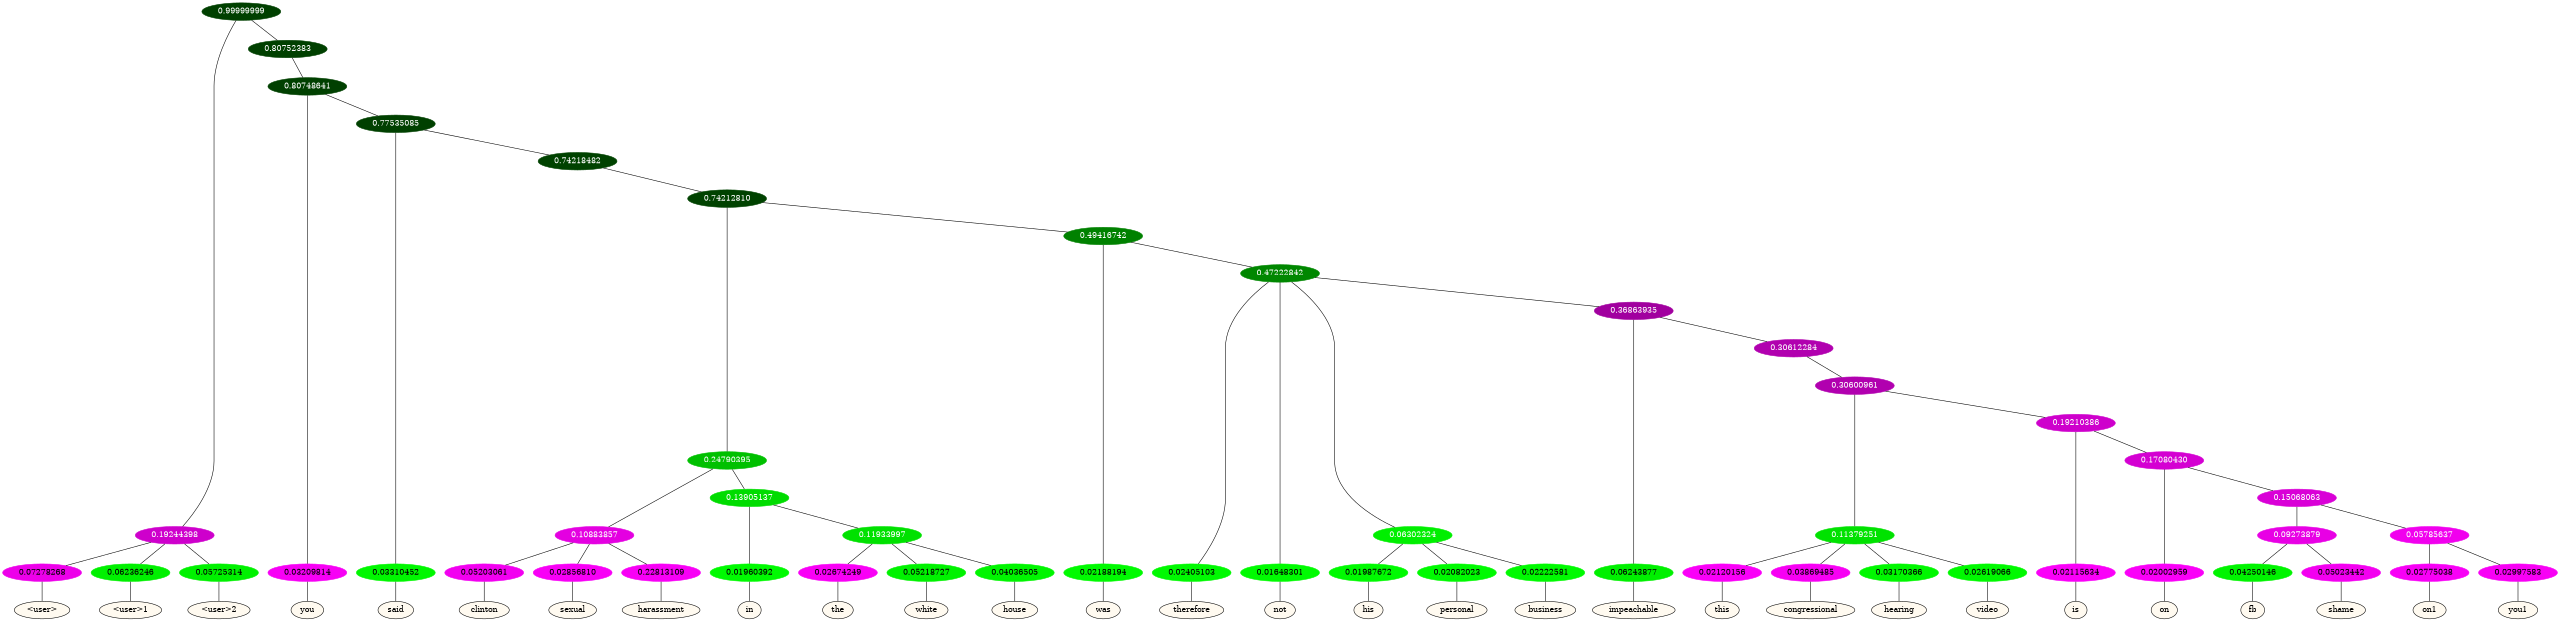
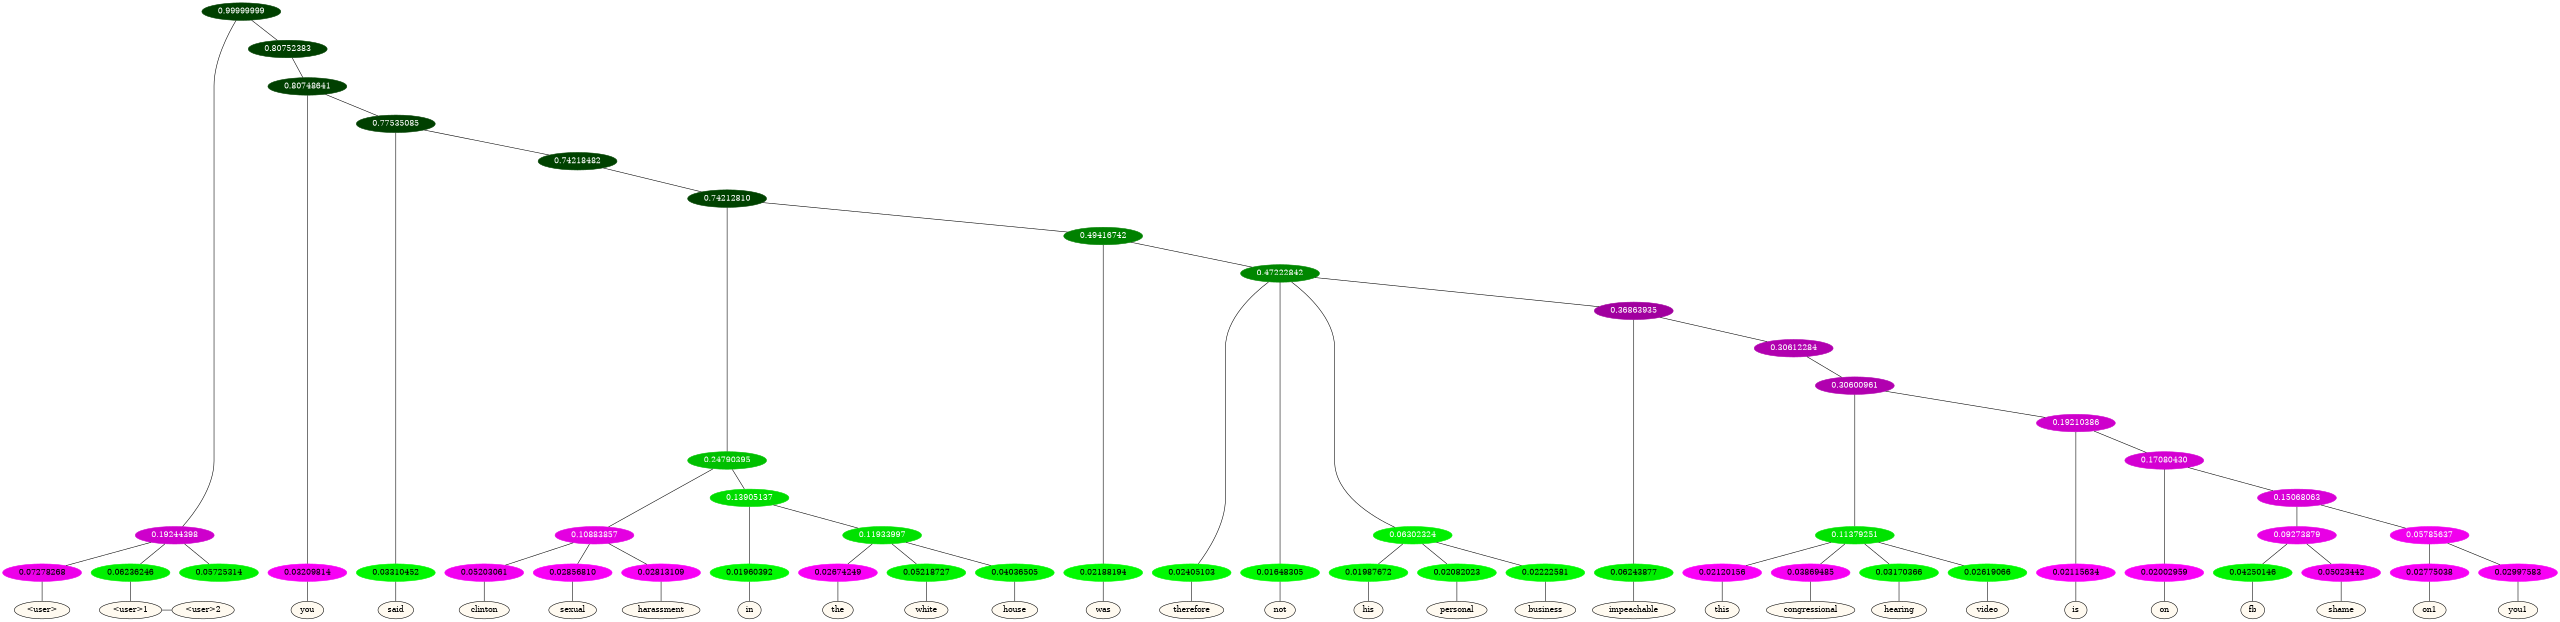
(661, 573) -> (661, 573)
(1280, 573) -> (1280, 573)
(219, 591) -> (167, 610)
